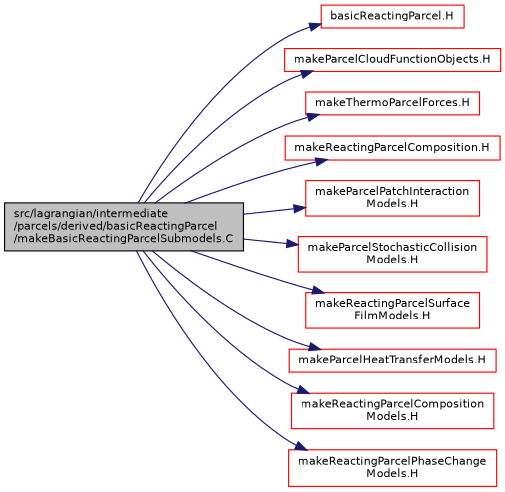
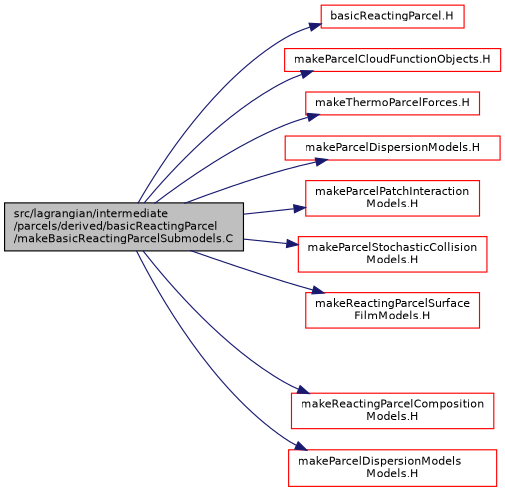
(393, 148) -> (393, 148)
(393, 361) -> none
(393, 468) -> (393, 468)
